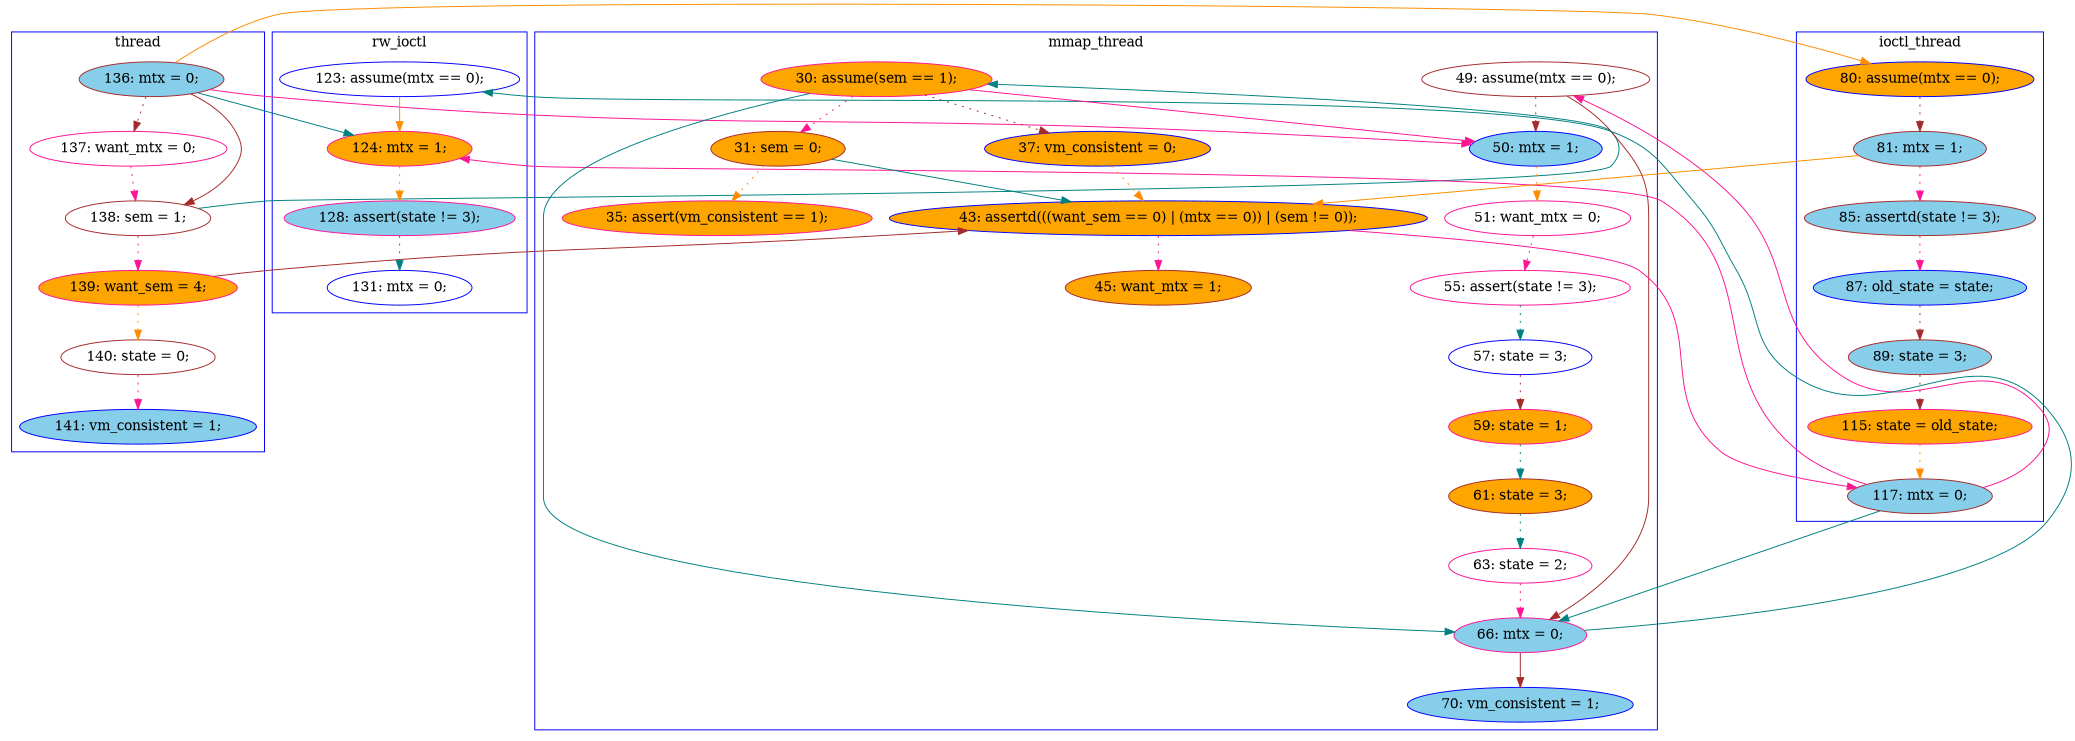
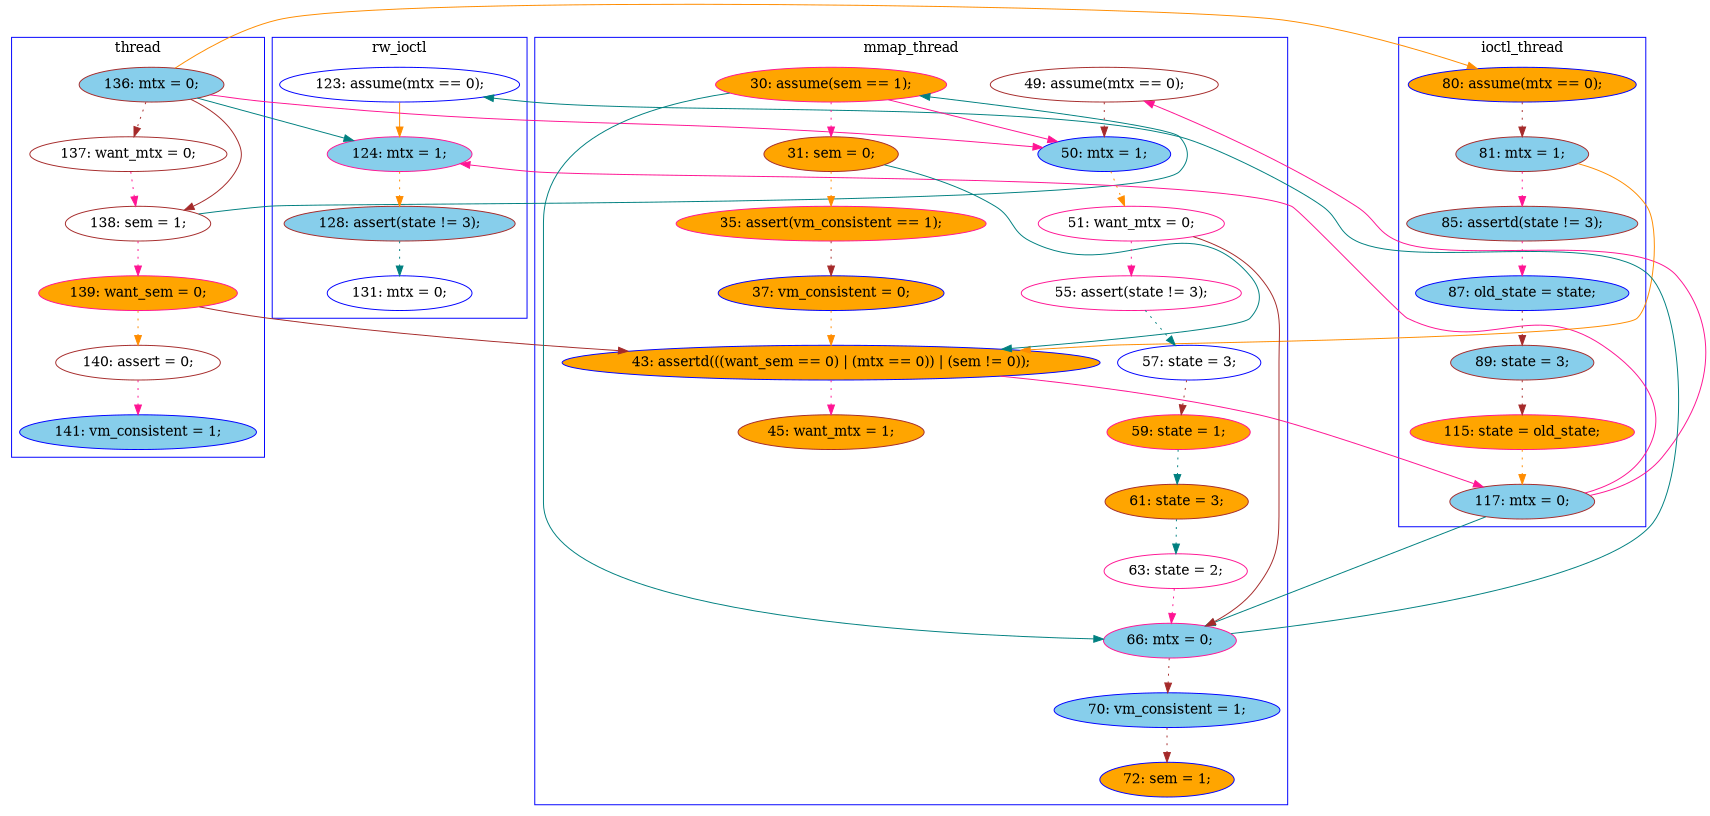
(982, 113) -> (831, 254)
(128, 149) -> (128, 154)
(400, 149) -> (400, 154)
(400, 218) -> (400, 224)
(138, 288) -> (138, 293)
(138, 357) -> (138, 363)
(1649, 358) -> (1279, 409)
(1520, 665) -> (1169, 671)
none -> (1167, 780)
